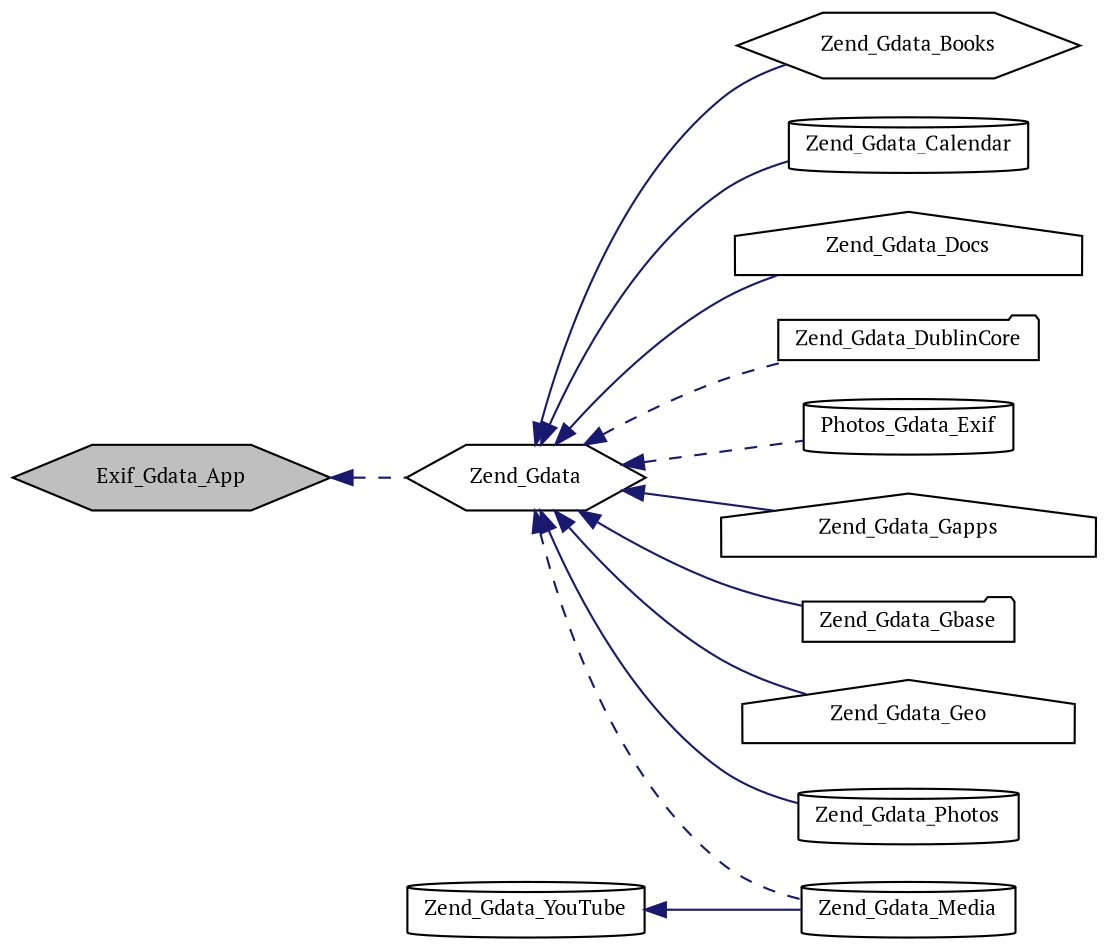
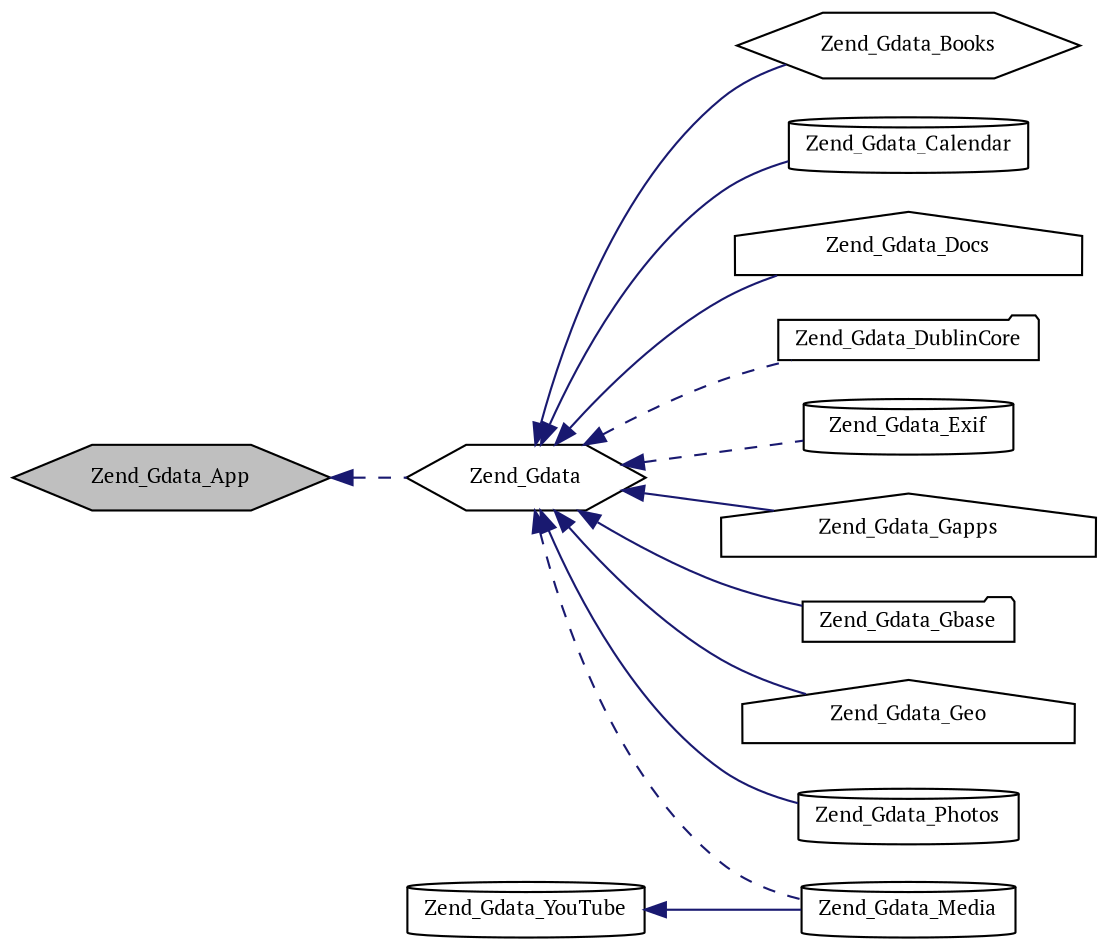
(909, 427) -> (909, 427)
(172, 478) -> (172, 478)
